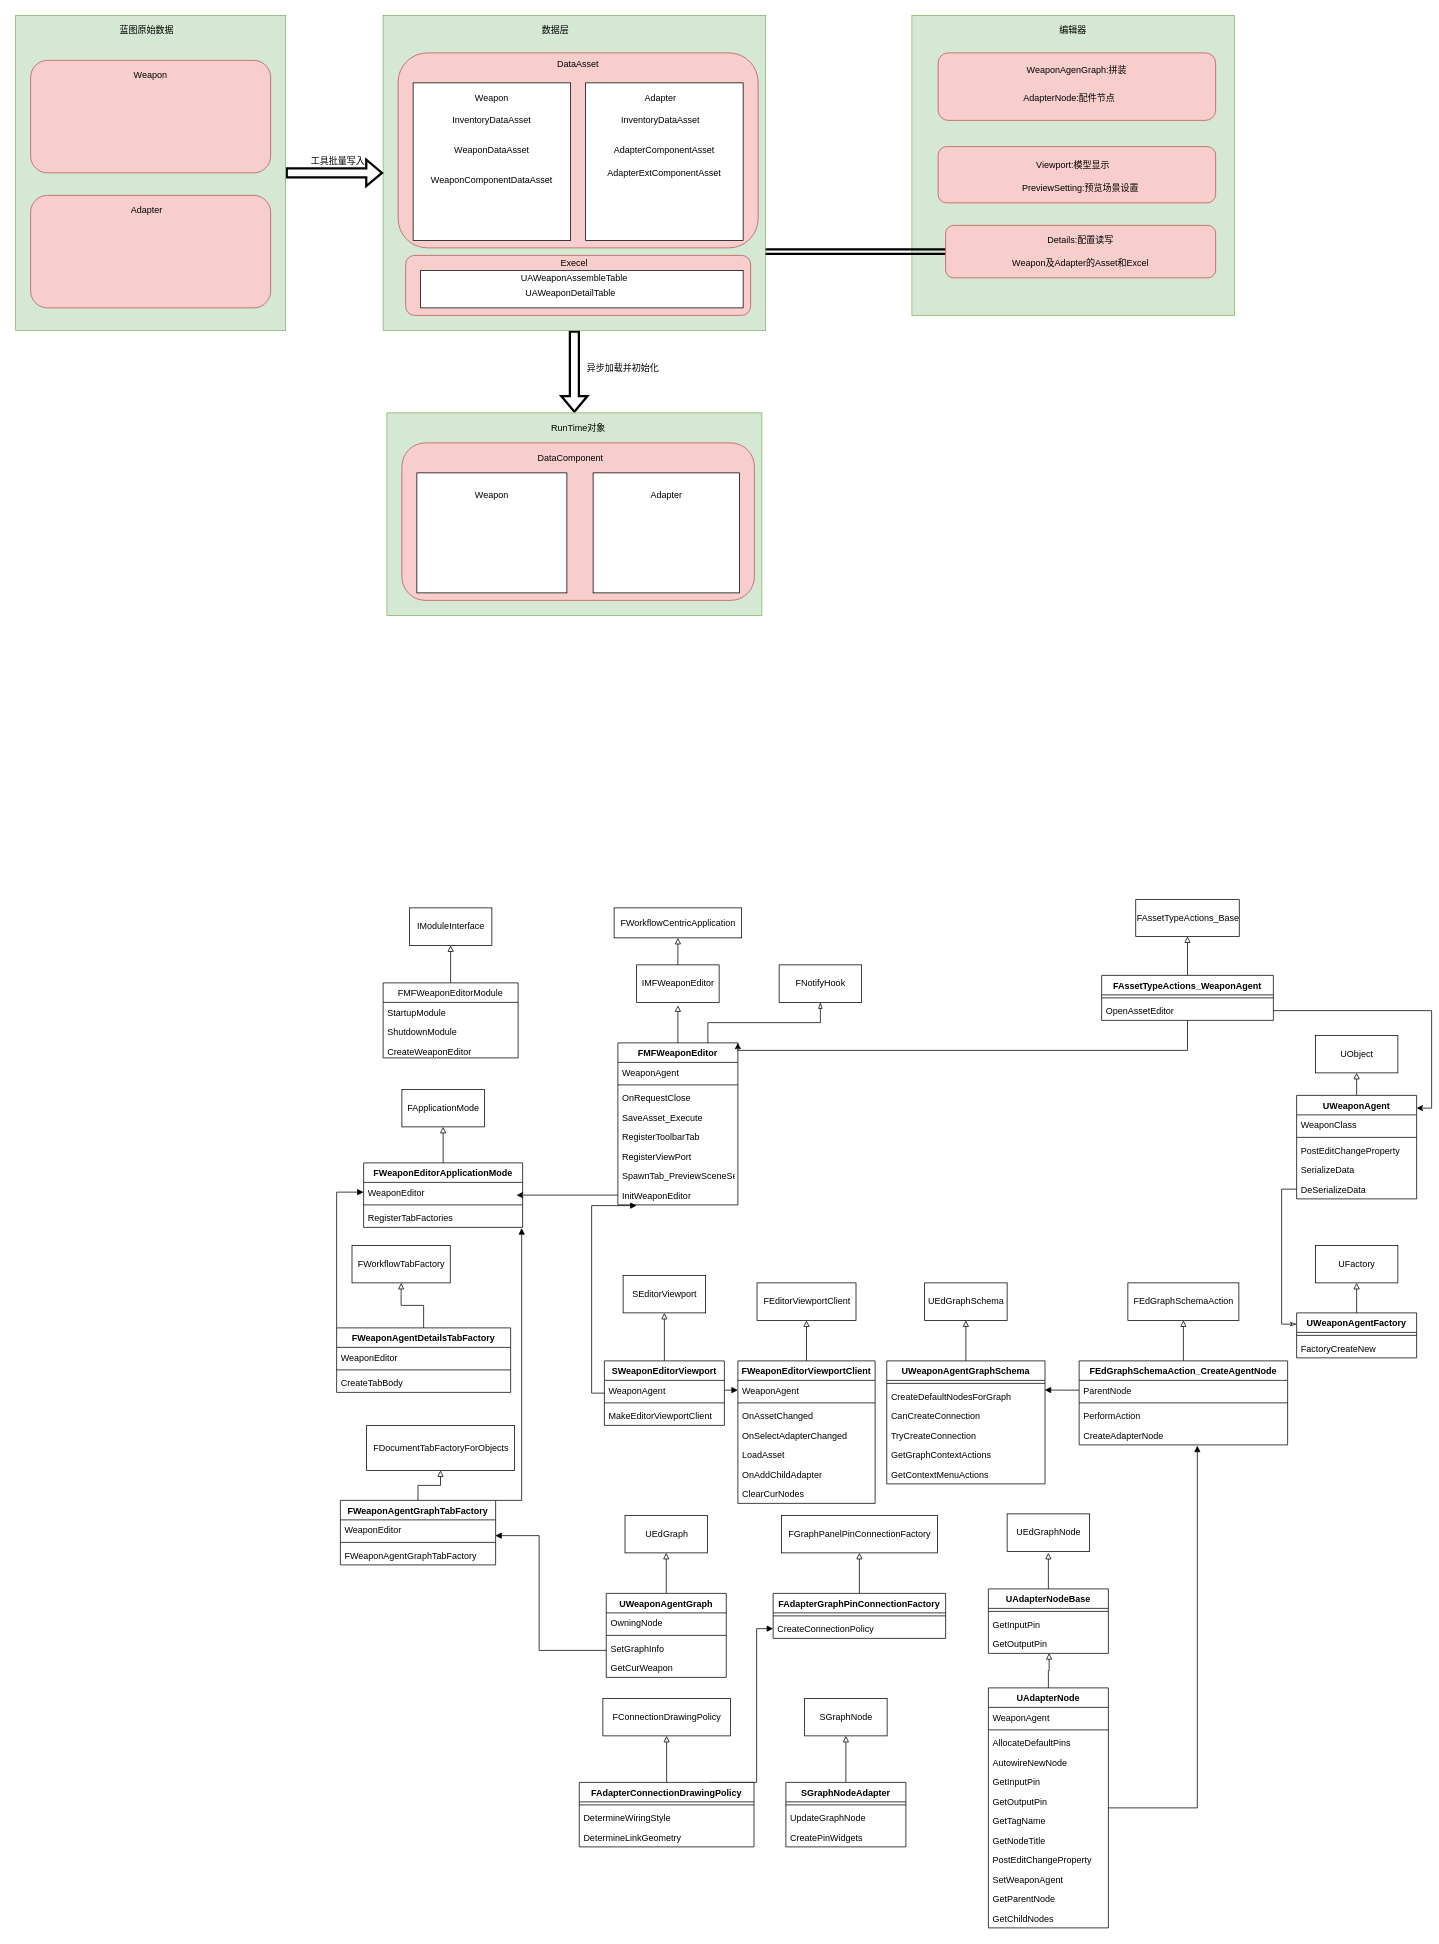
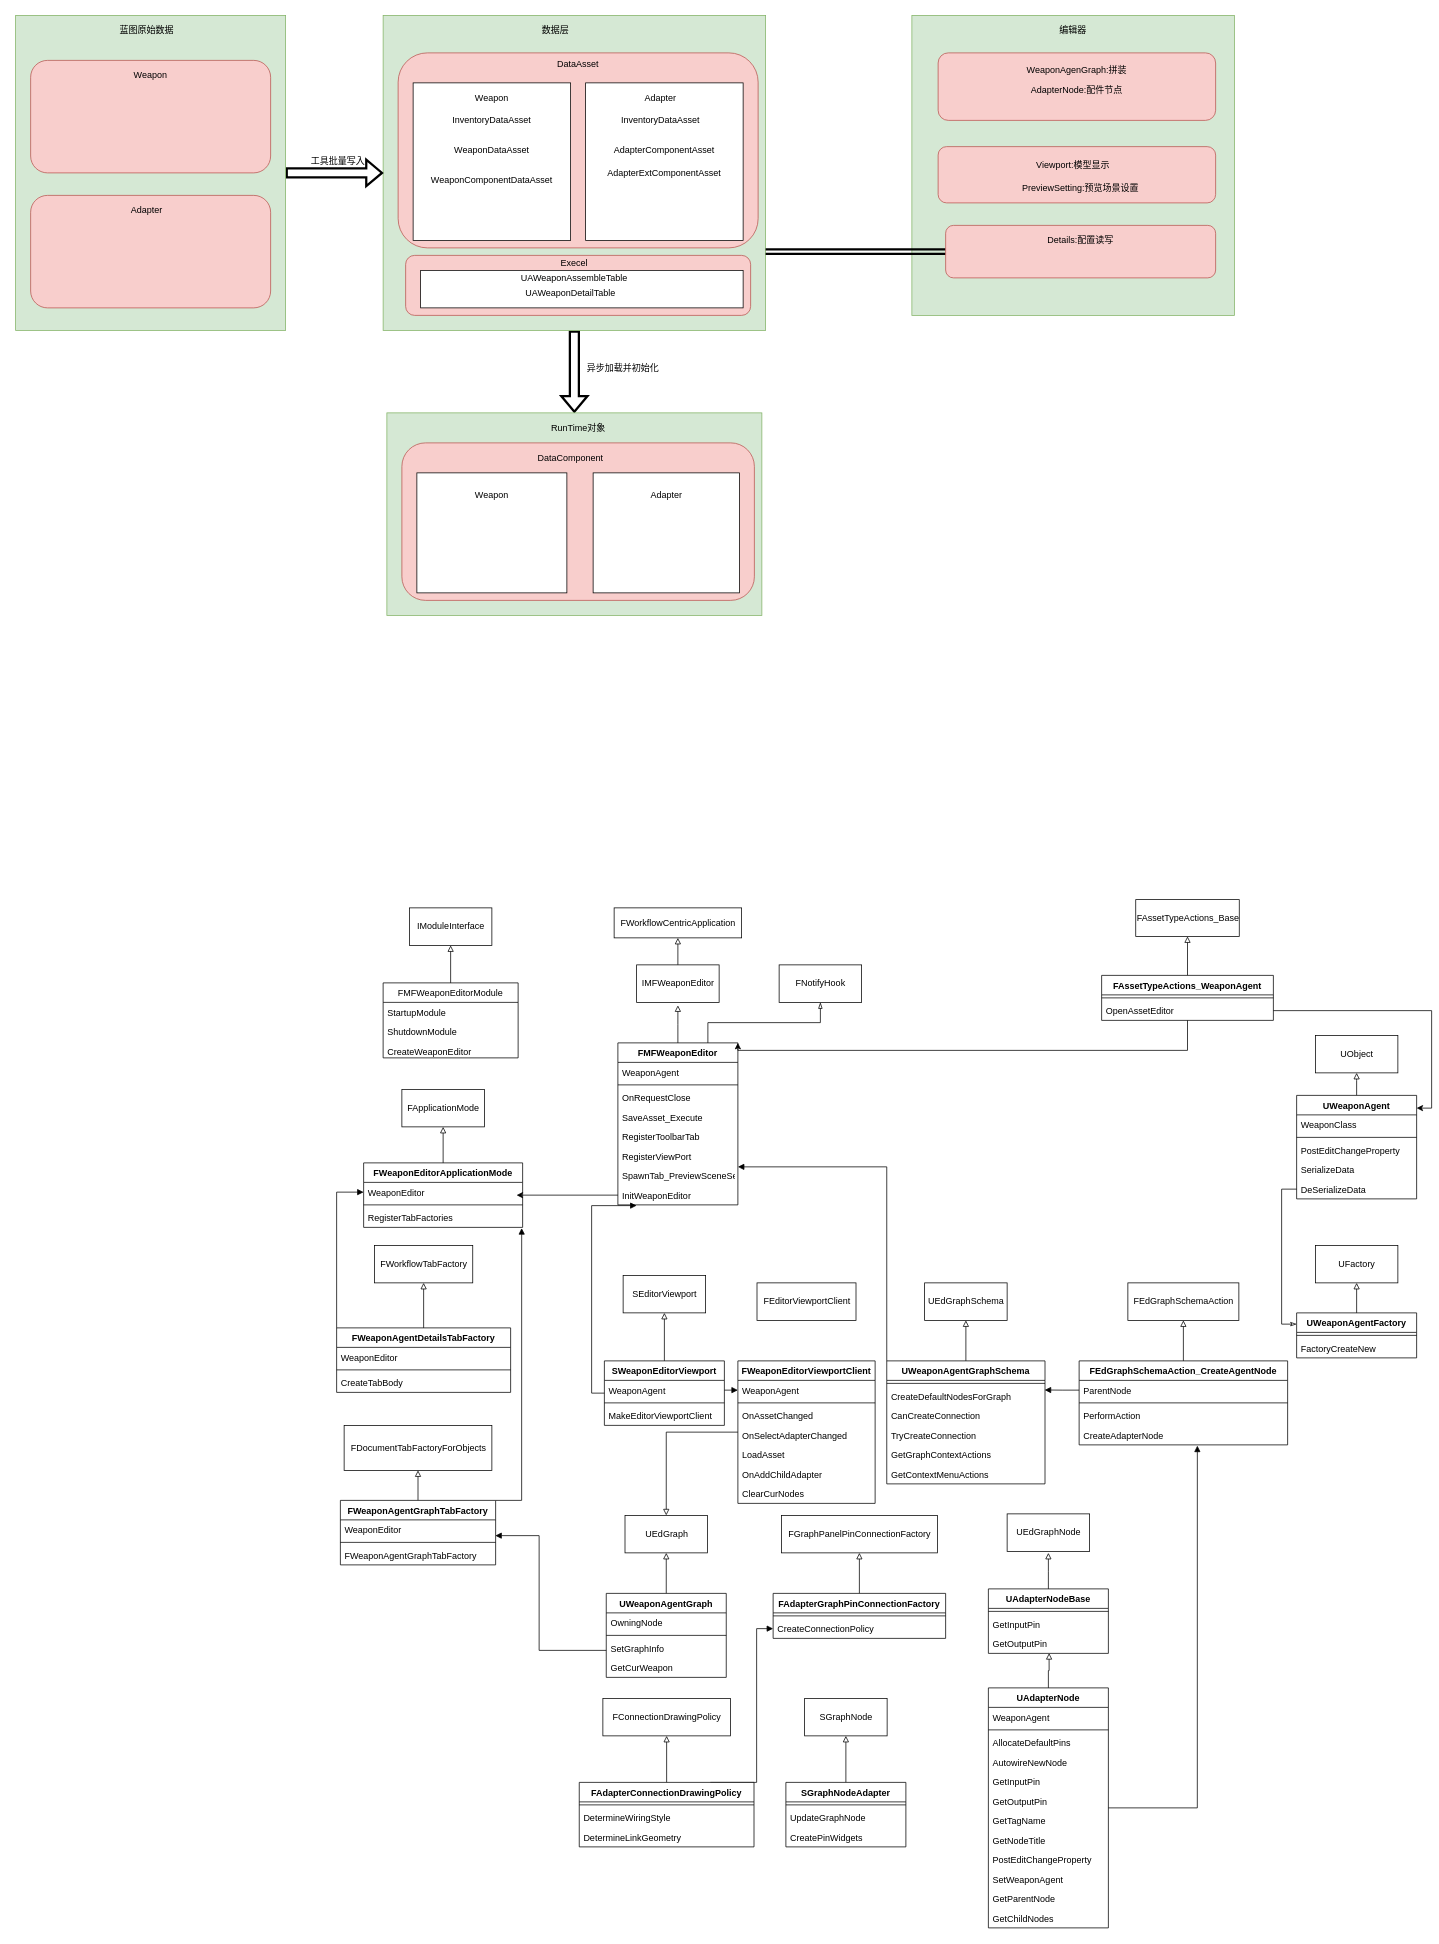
(1069, 98) -> (1077, 90)
(1080, 263) -> none
none -> (887, 1263)
(401, 1264) -> (423, 1264)
(806, 1344) -> (666, 1436)
(440, 1448) -> (418, 1448)
